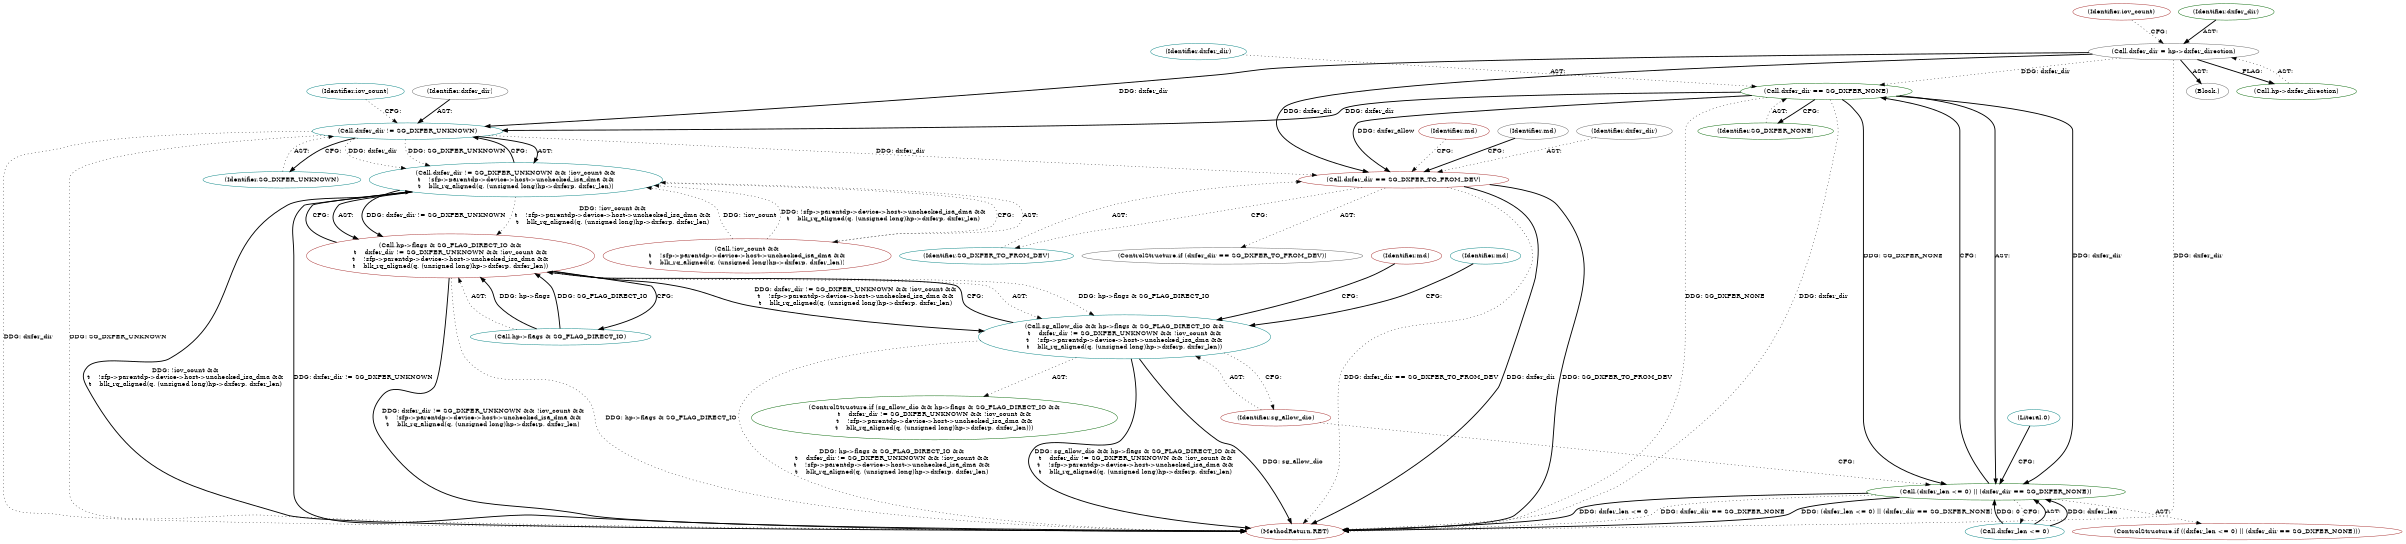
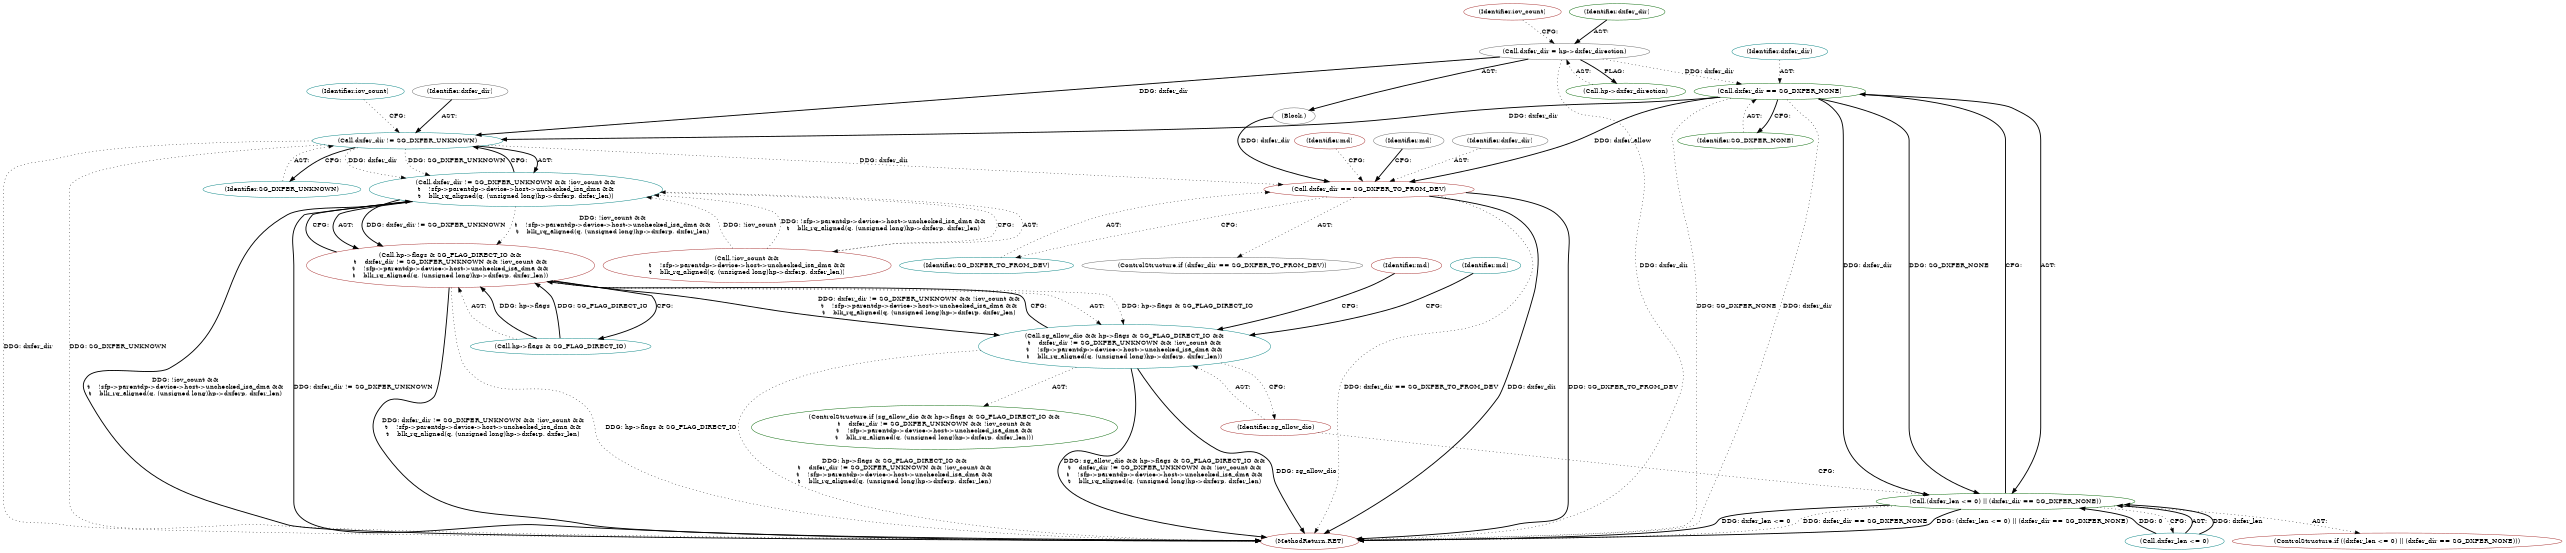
(1627, 72) -> (1255, 160)
(2034, 418) -> none
